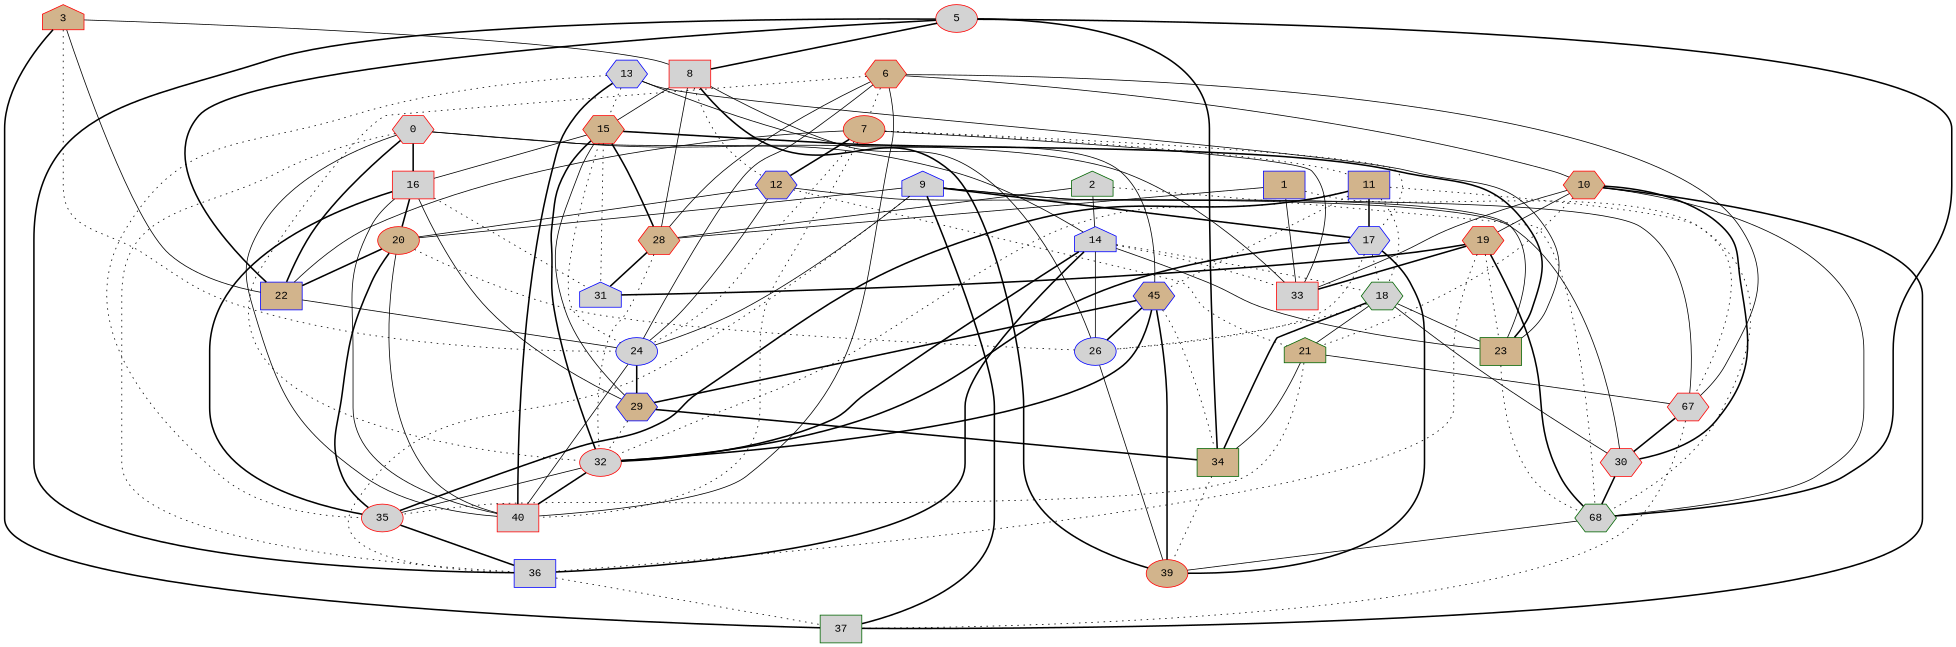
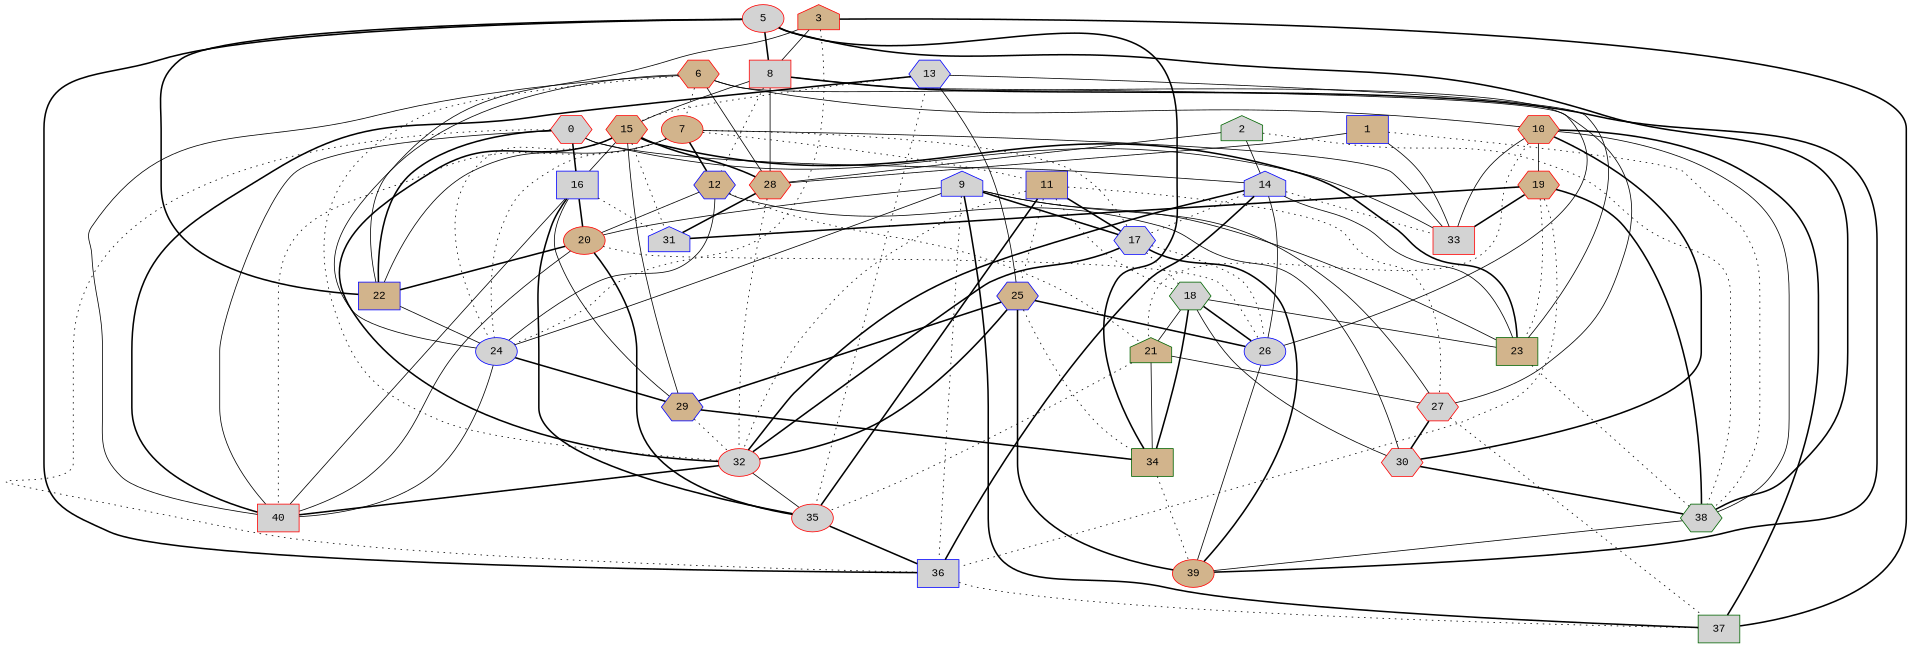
(413, 185) -> (577, 185)
(1229, 264) -> (1197, 214)
(1154, 296) -> (1018, 296)
(1243, 333) -> (1227, 324)
(1688, 407) -> (1438, 407)
(1596, 518) -> (1701, 518)
